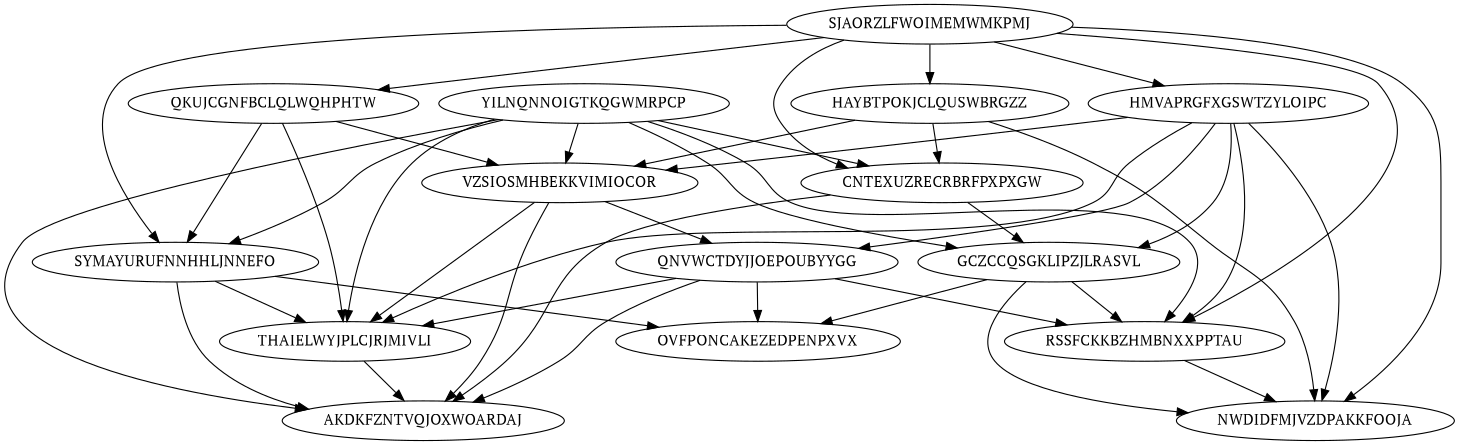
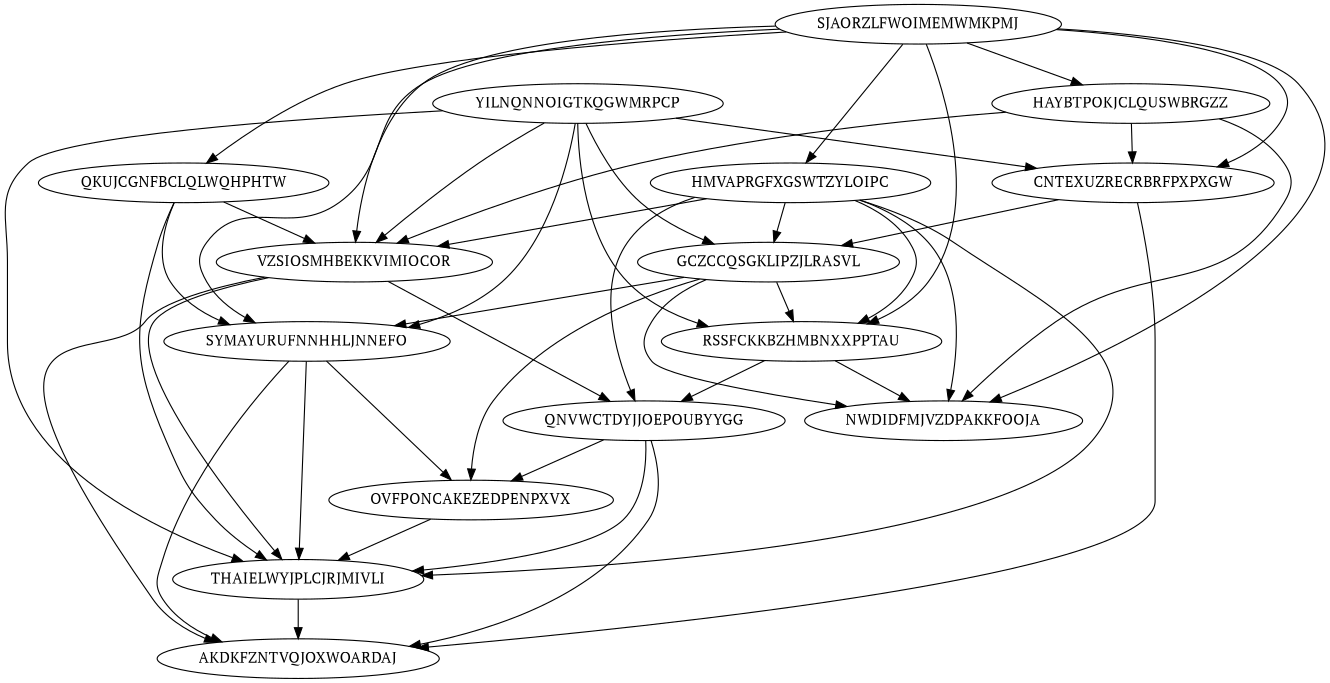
none -> (514, 51)
(73, 217) -> none
none -> (545, 301)
(945, 301) -> (728, 379)
none -> (389, 538)
